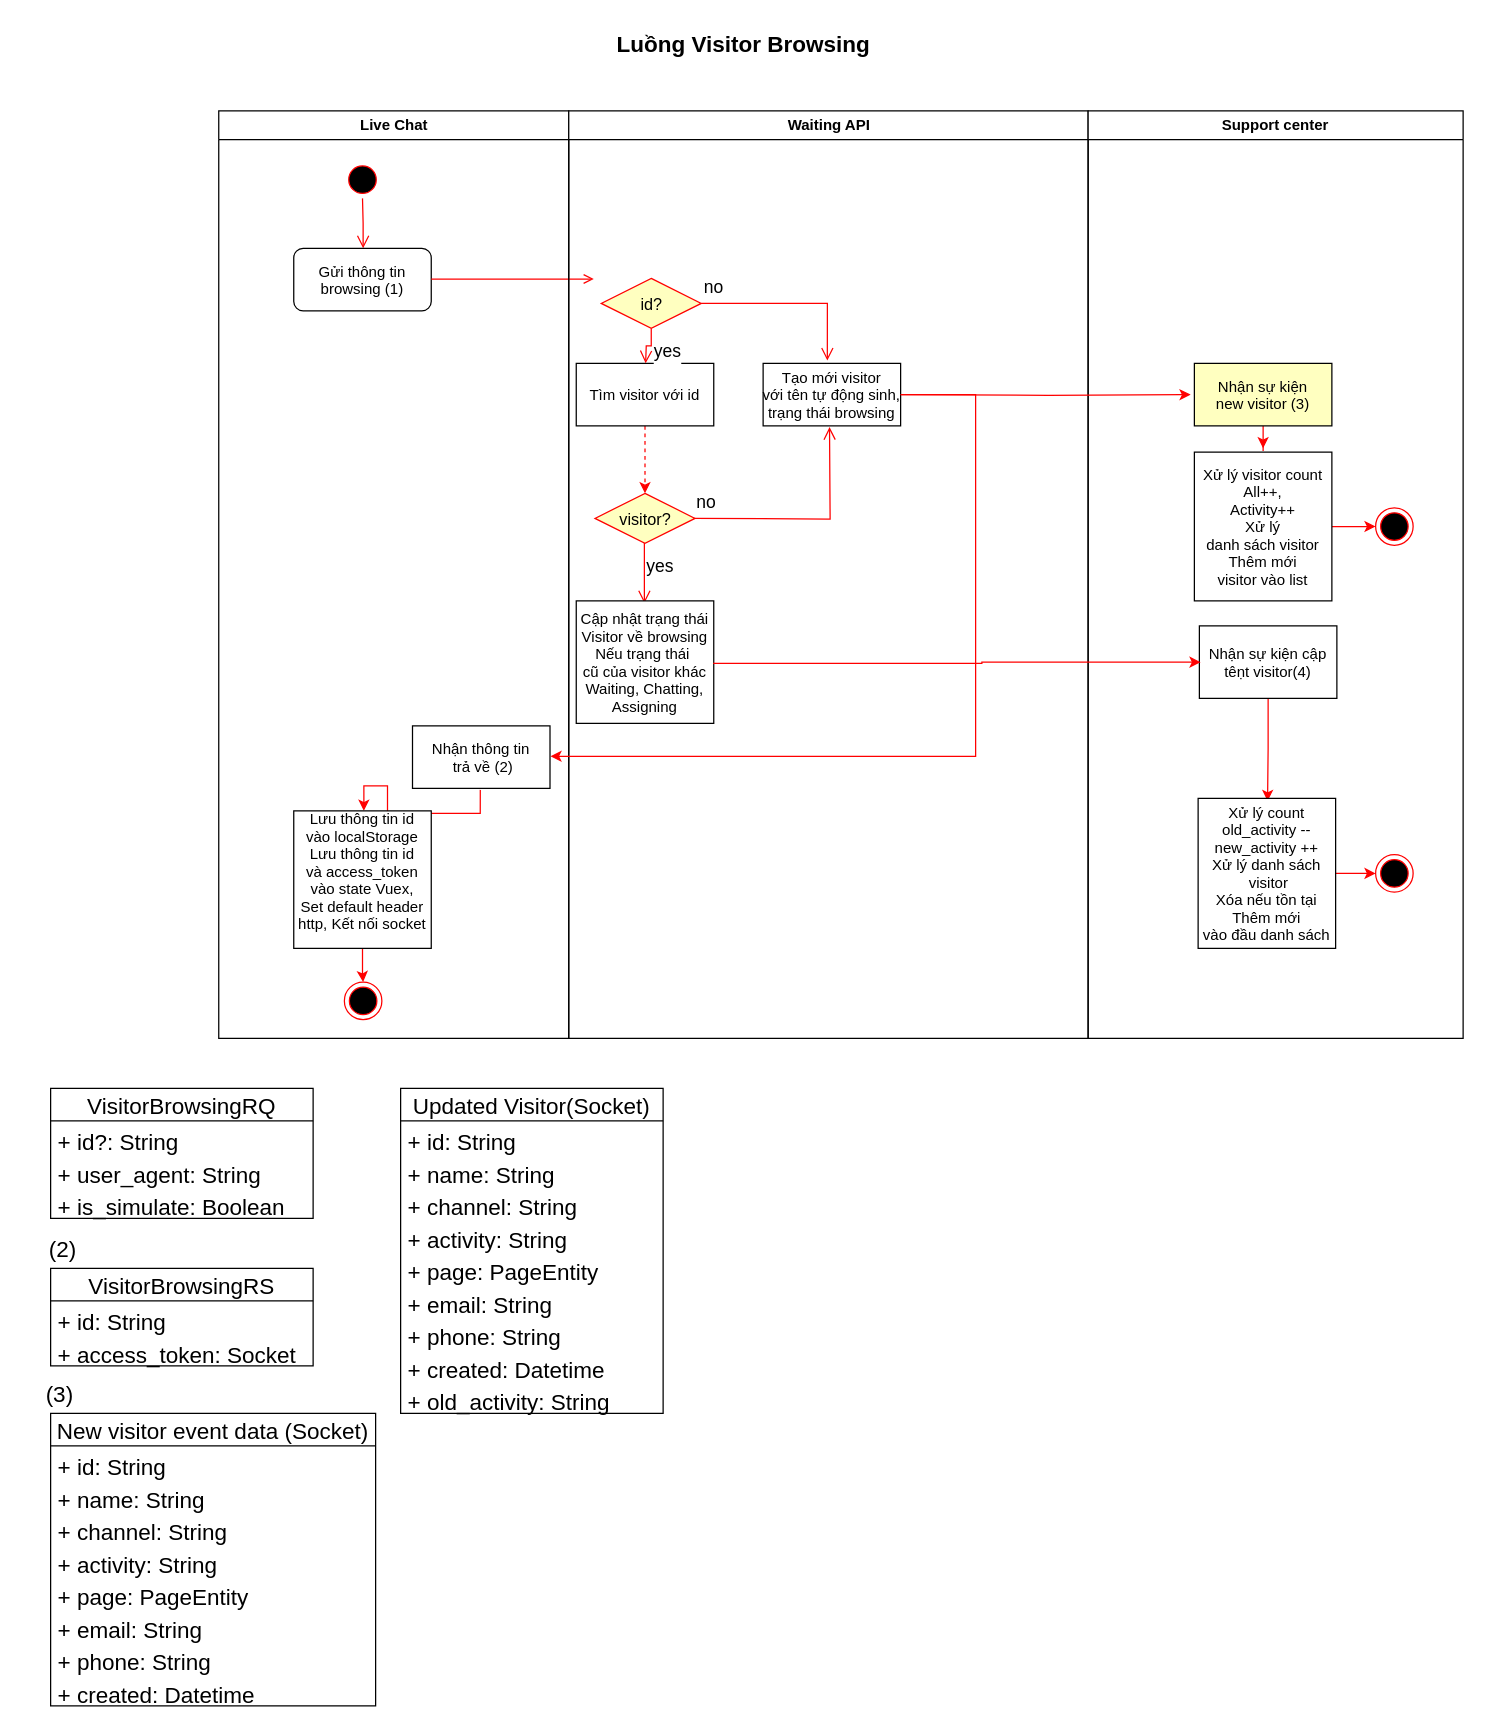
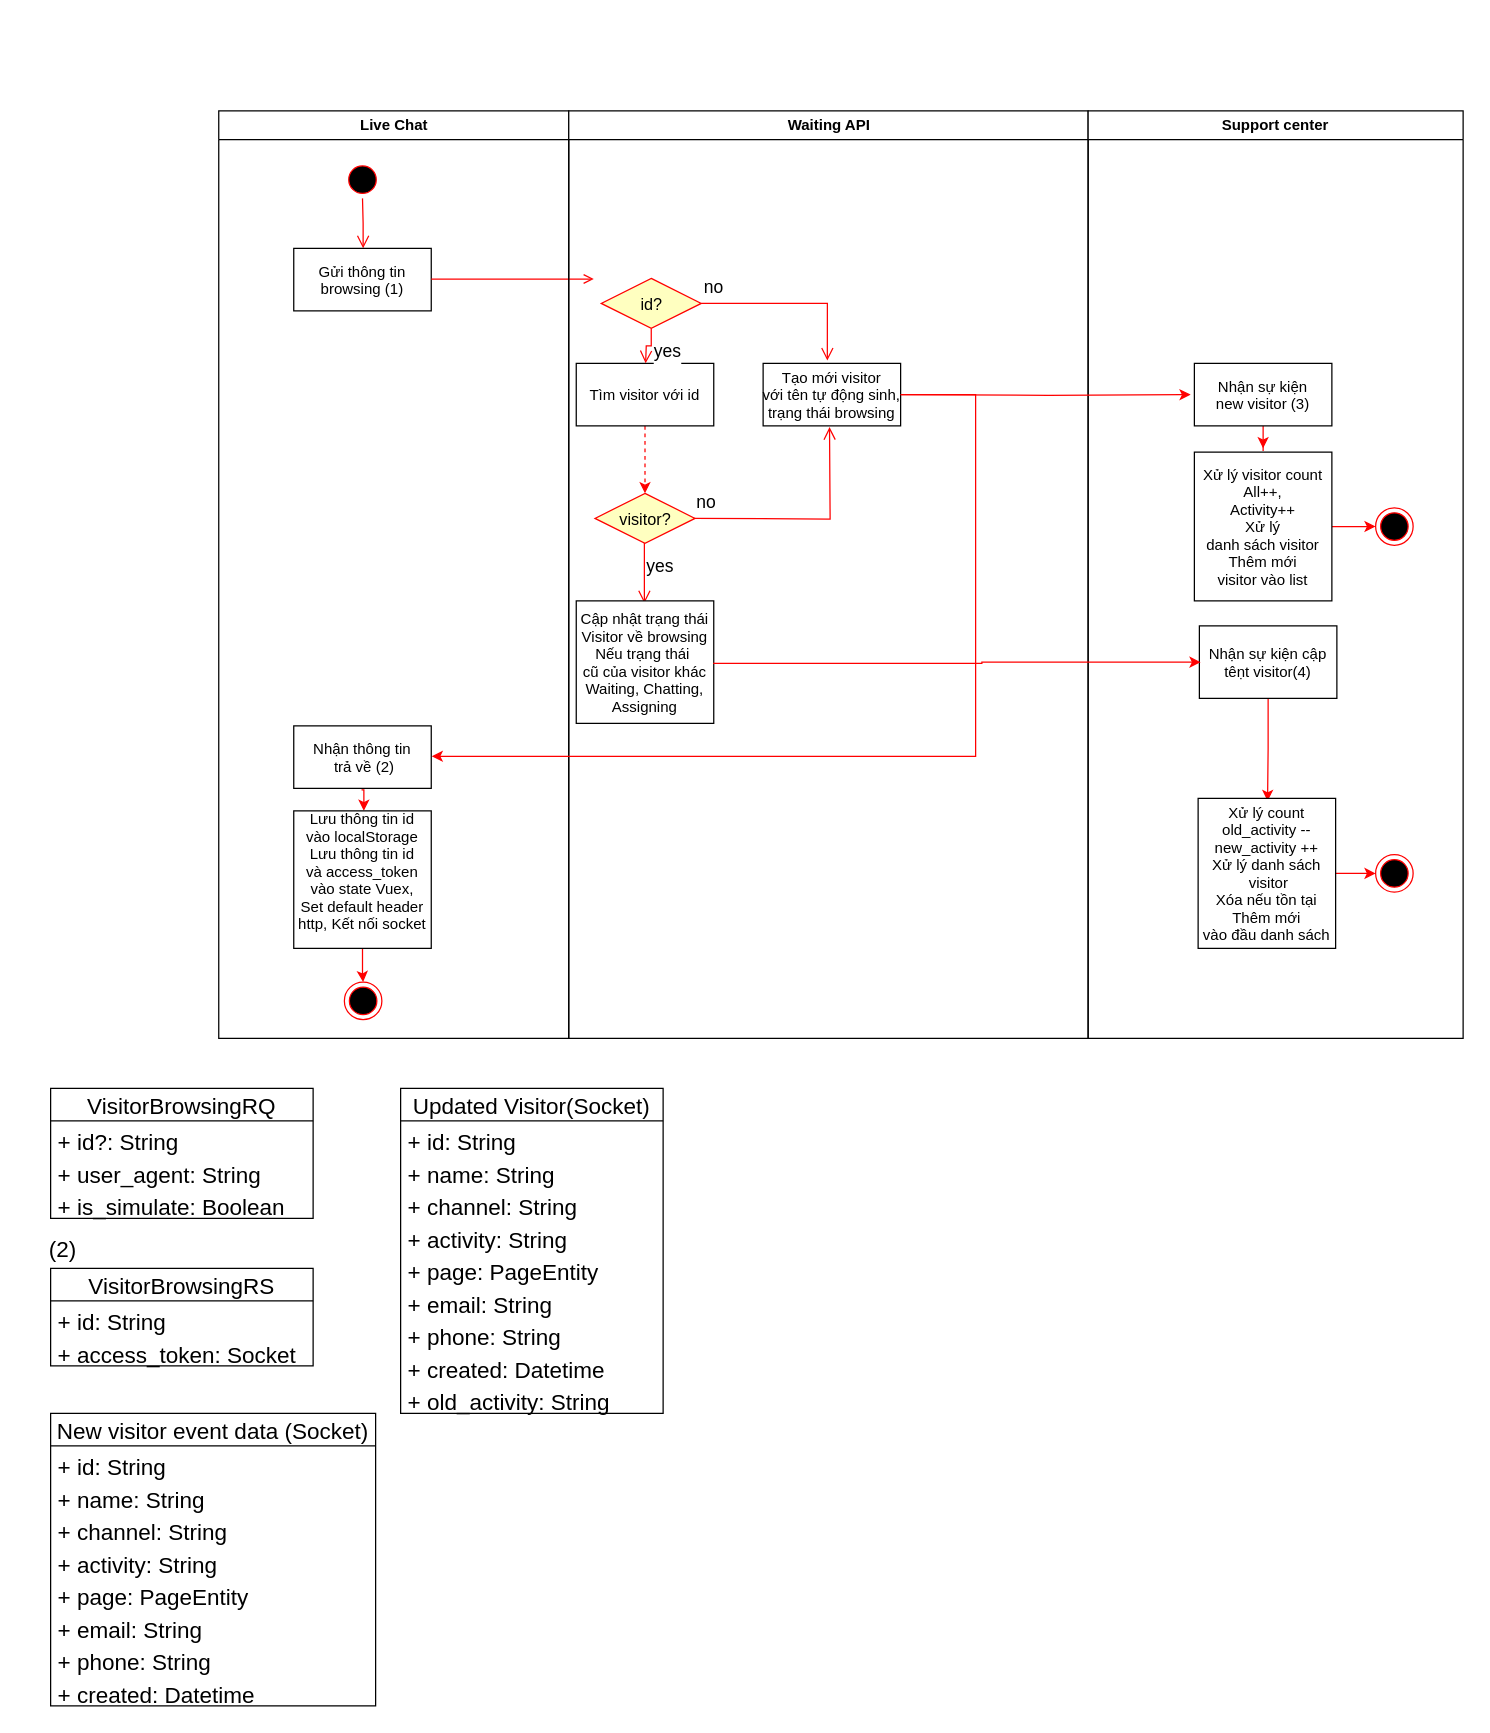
(744, 44) -> none
(363, 279) -> (363, 279)
(1263, 394) -> (1263, 394)
(481, 757) -> (363, 757)
(63, 1394) -> none
